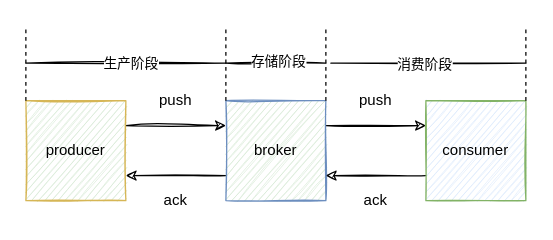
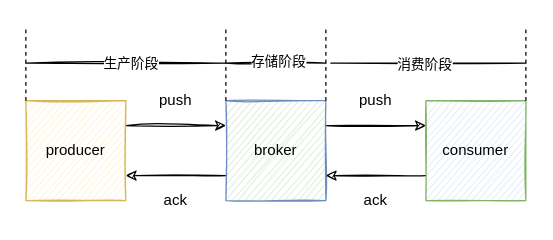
(76, 151) -> (76, 151)
